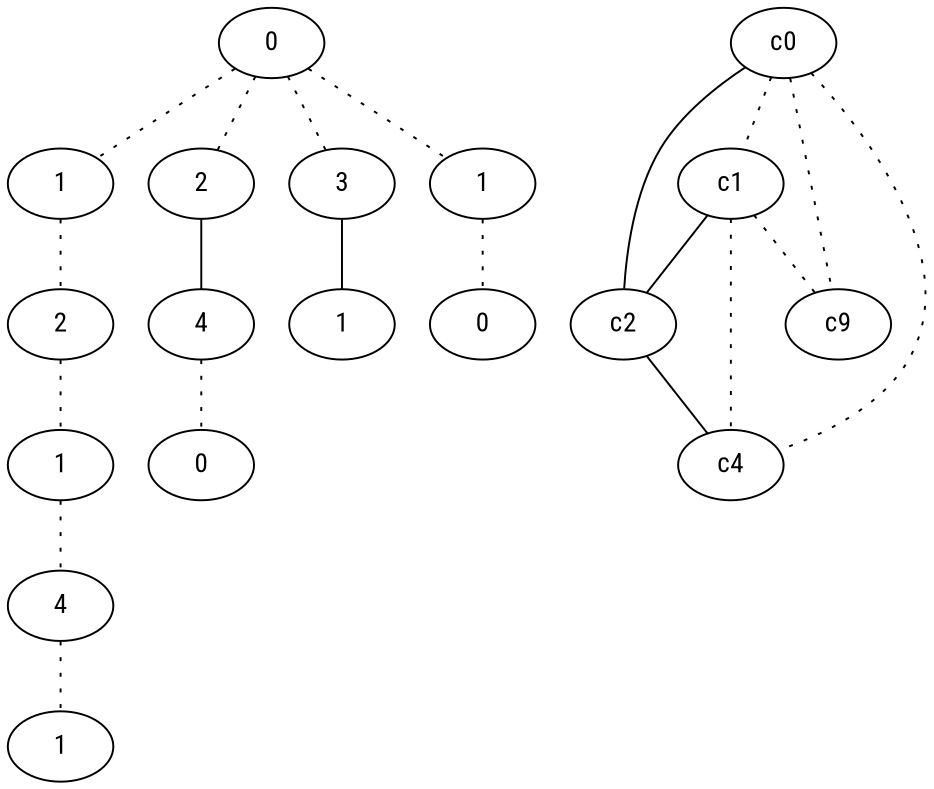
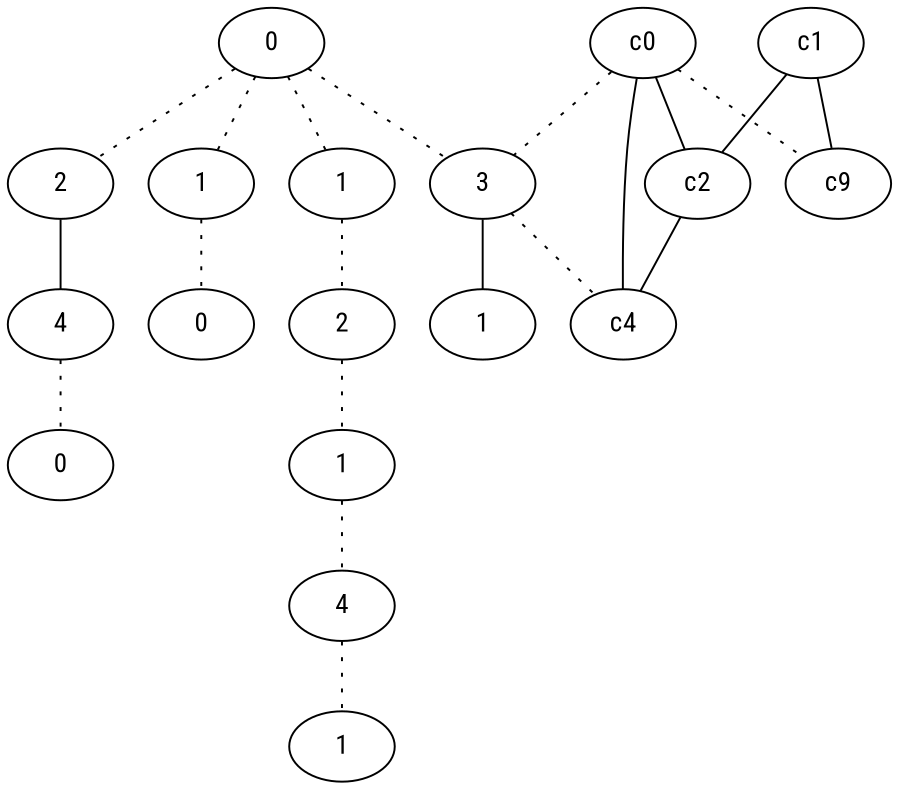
(757, 113) -> (562, 114)
(785, 254) -> (825, 113)
(925, 282) -> (625, 183)
(731, 324) -> (553, 254)
